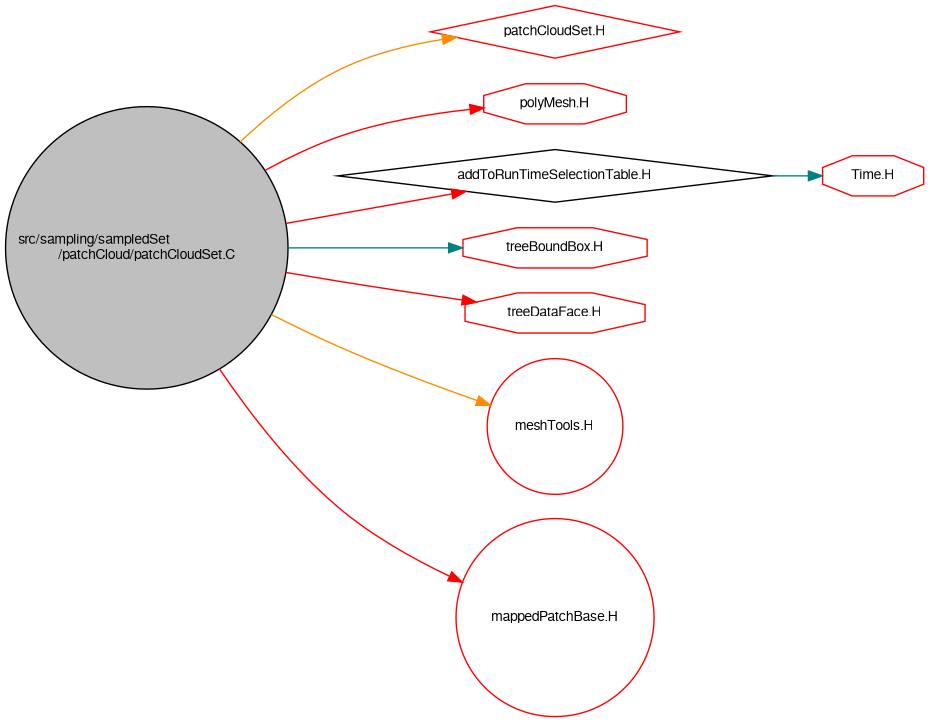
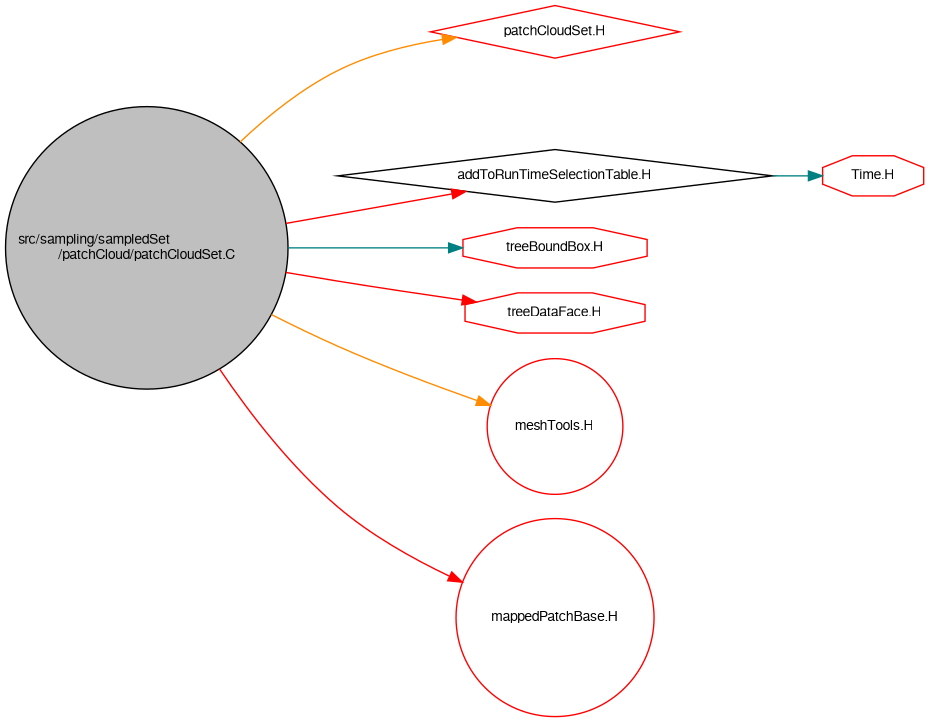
(555, 104) -> none
